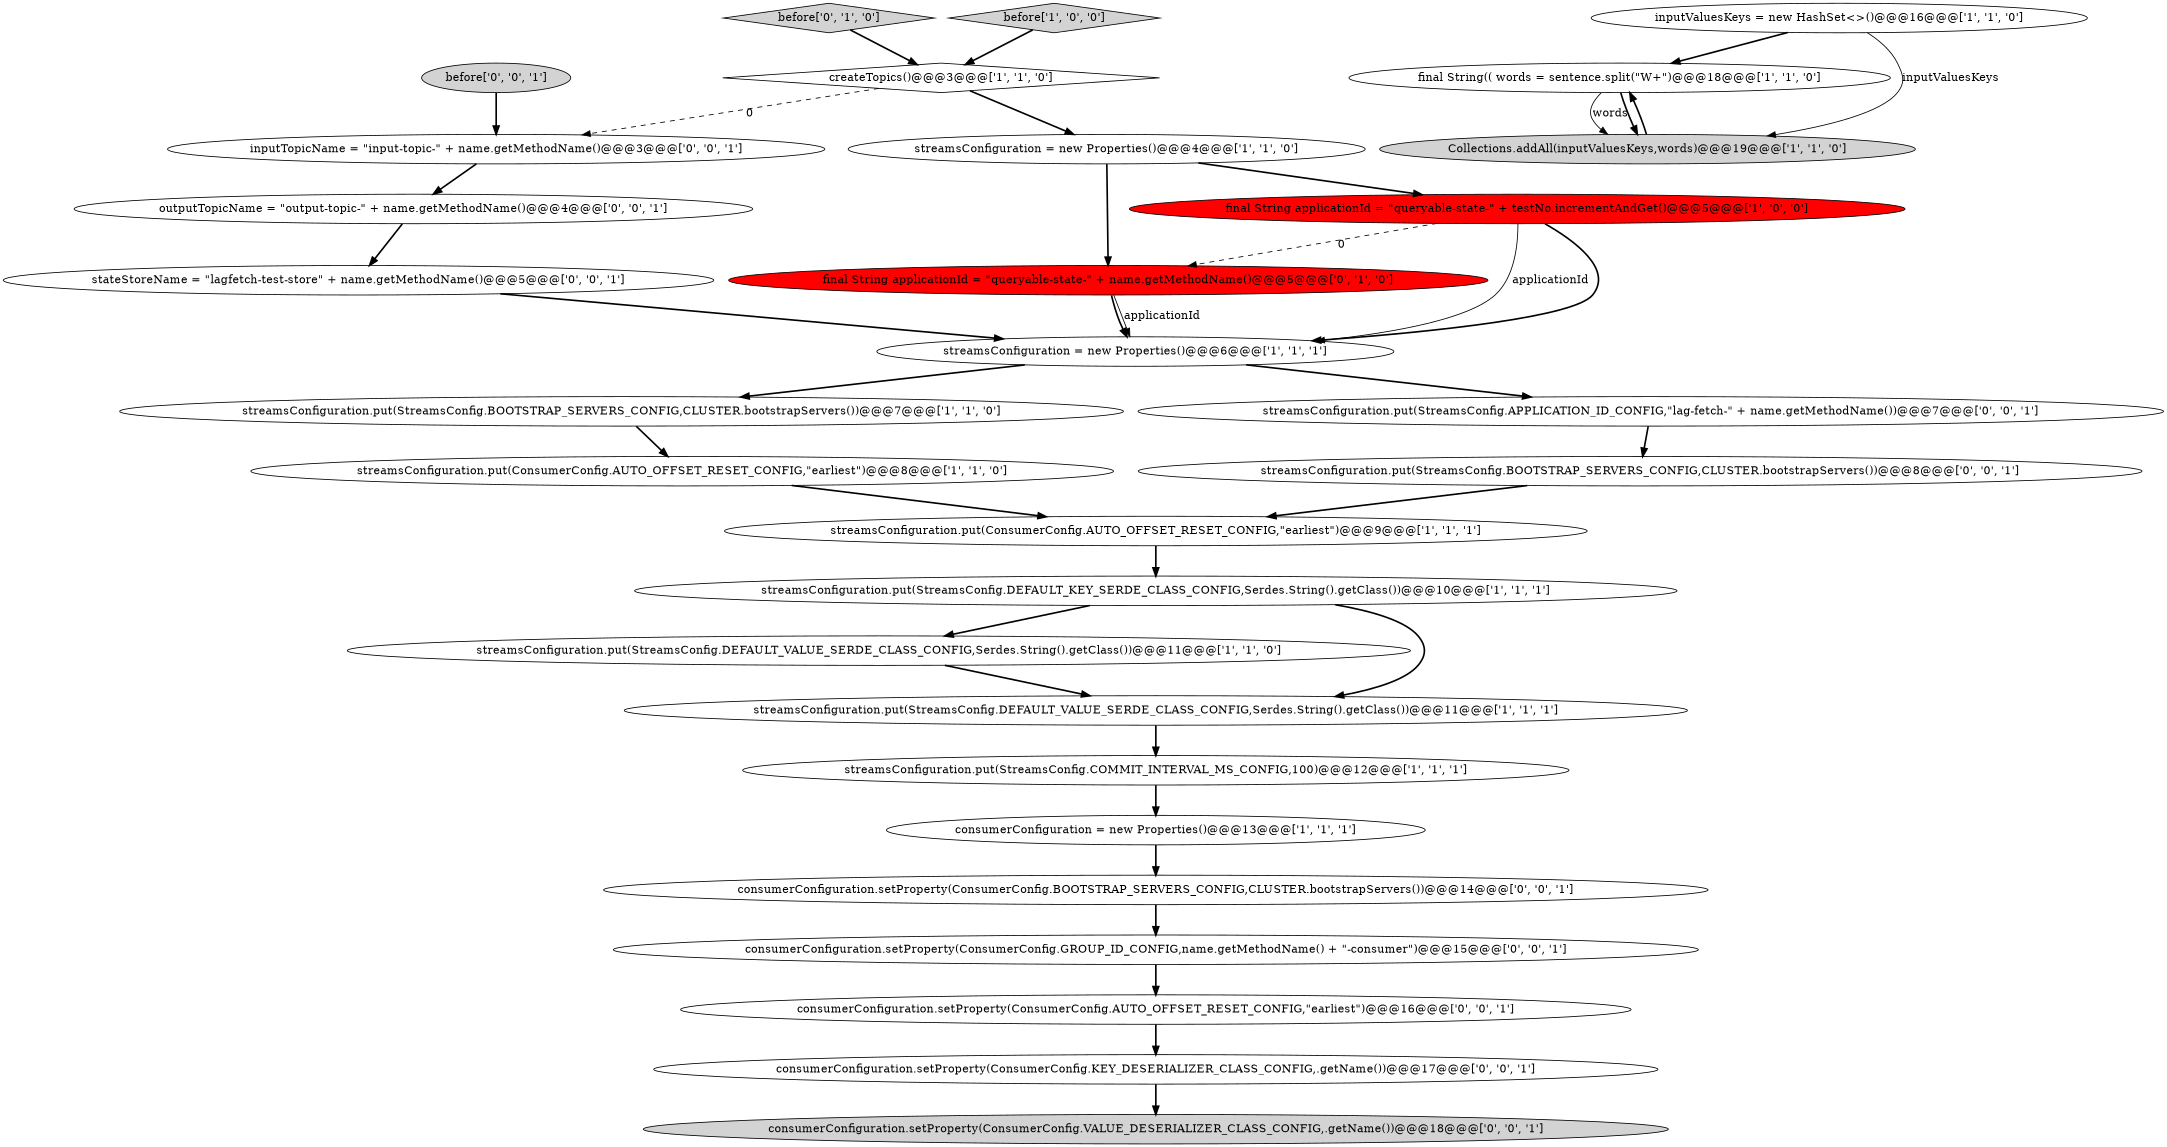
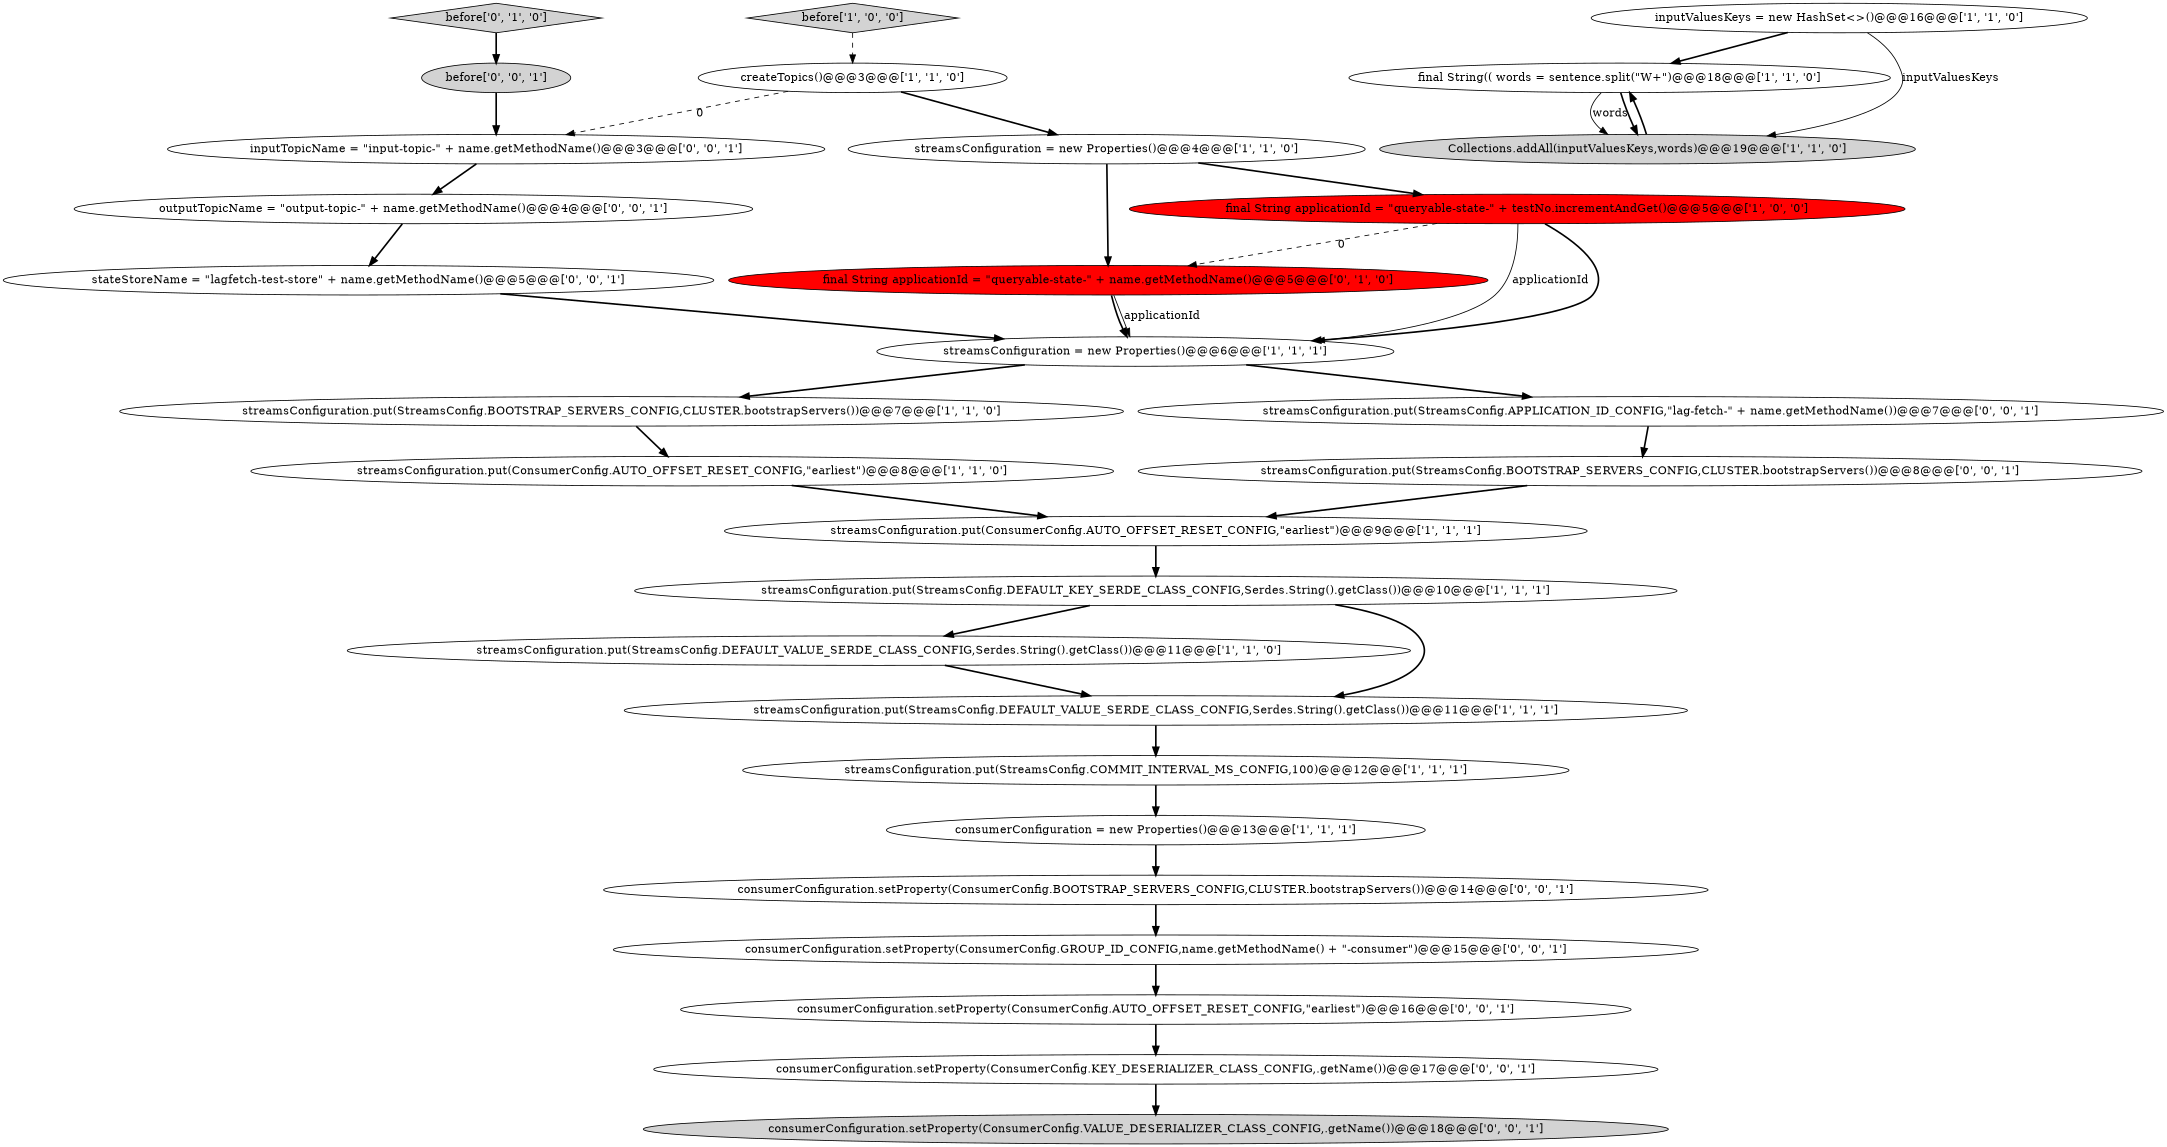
(880, 45) -> (496, 44)
(1003, 45) -> (853, 44)
(941, 78) -> (853, 78)
